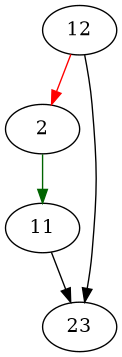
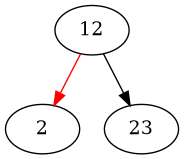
(43, 228) -> none
